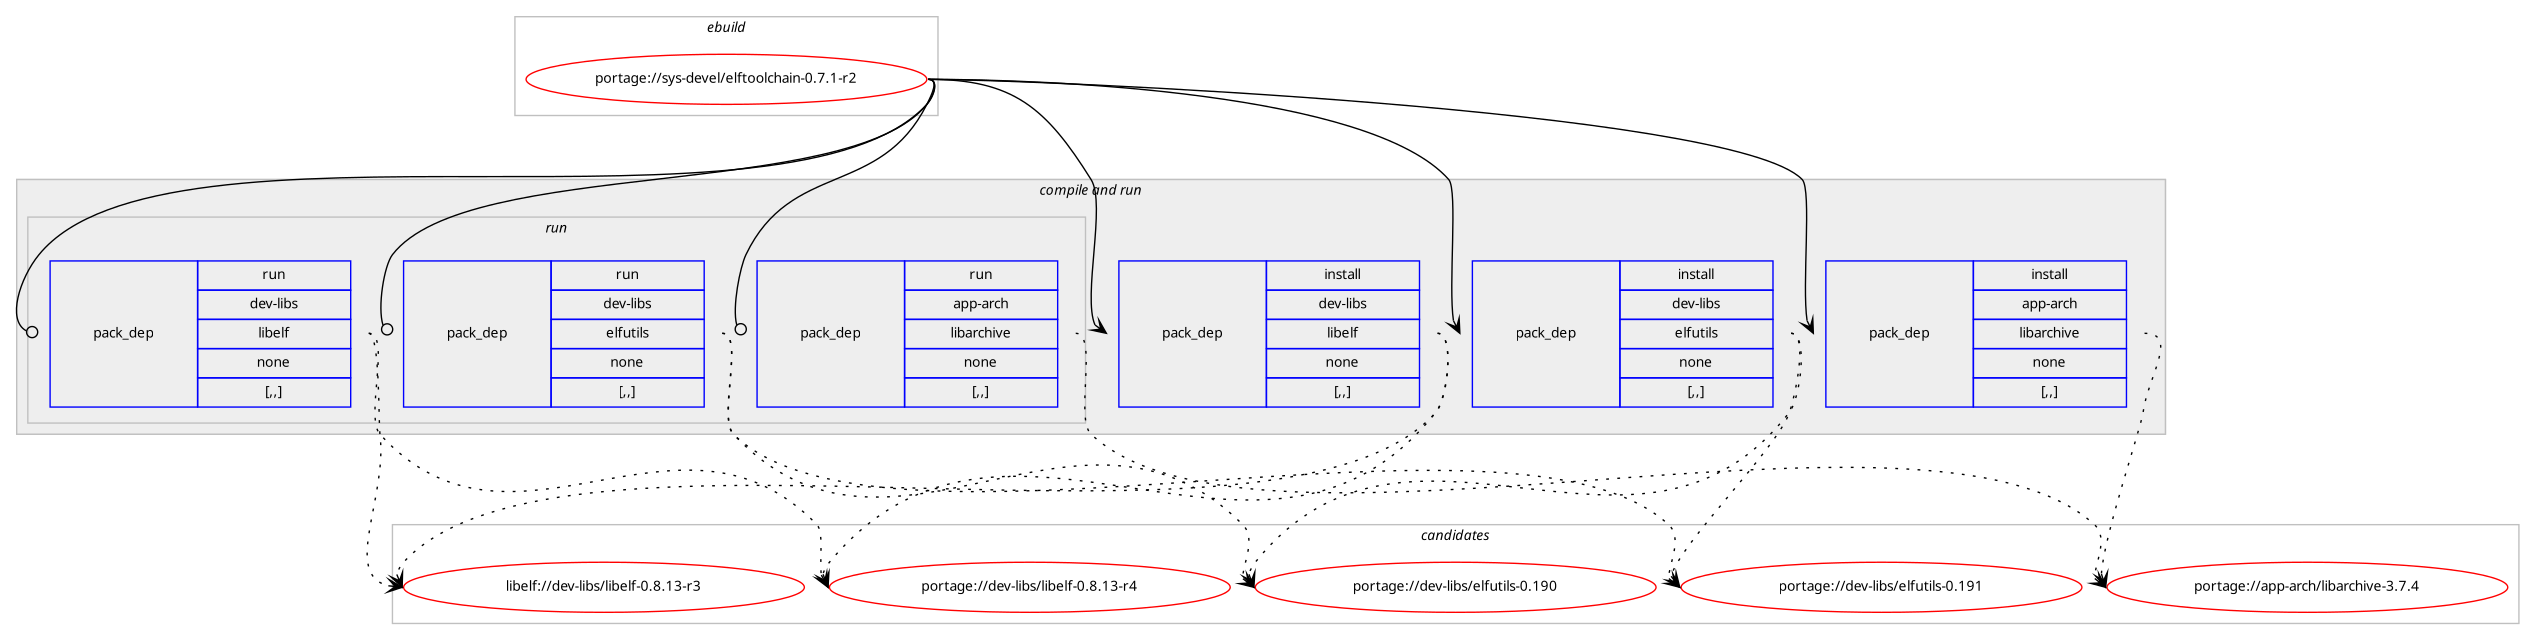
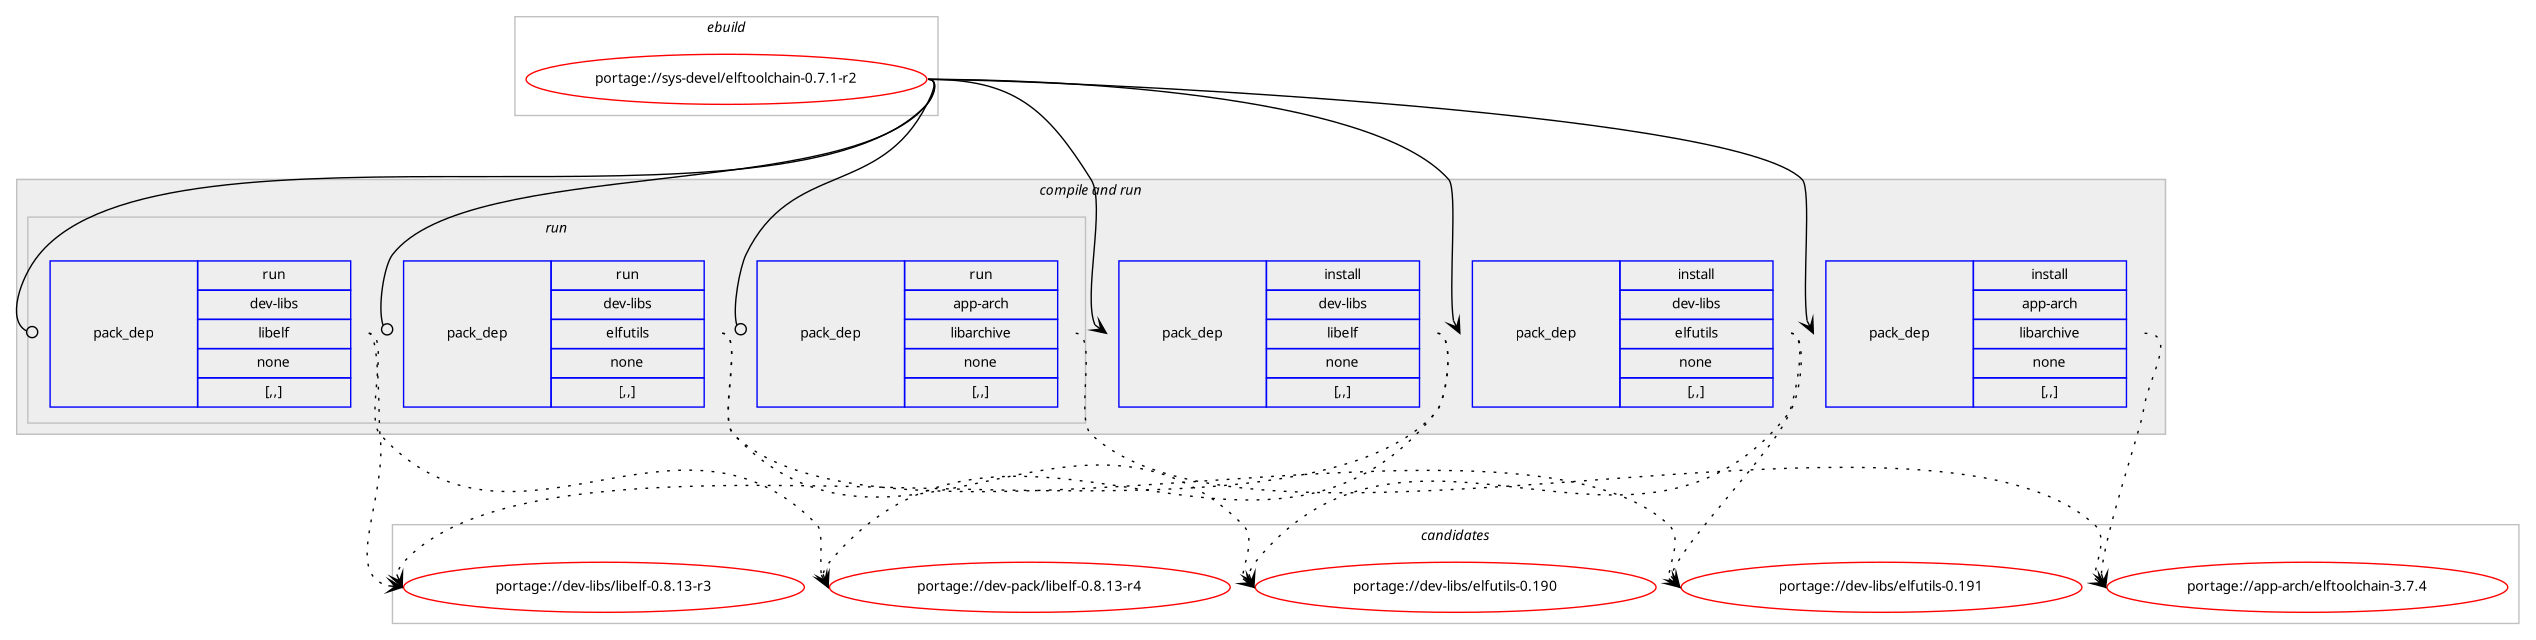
(604, 587) -> (604, 587)
(1030, 587) -> (1030, 587)
(2307, 587) -> (2307, 587)
